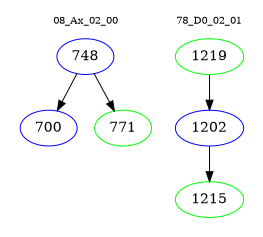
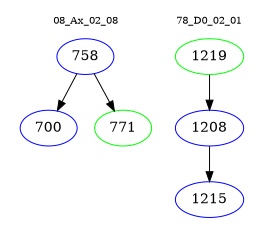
(86, 21) -> (86, 21)
(85, 57) -> (85, 57)
(210, 128) -> (210, 128)
(210, 200) -> (210, 200)
